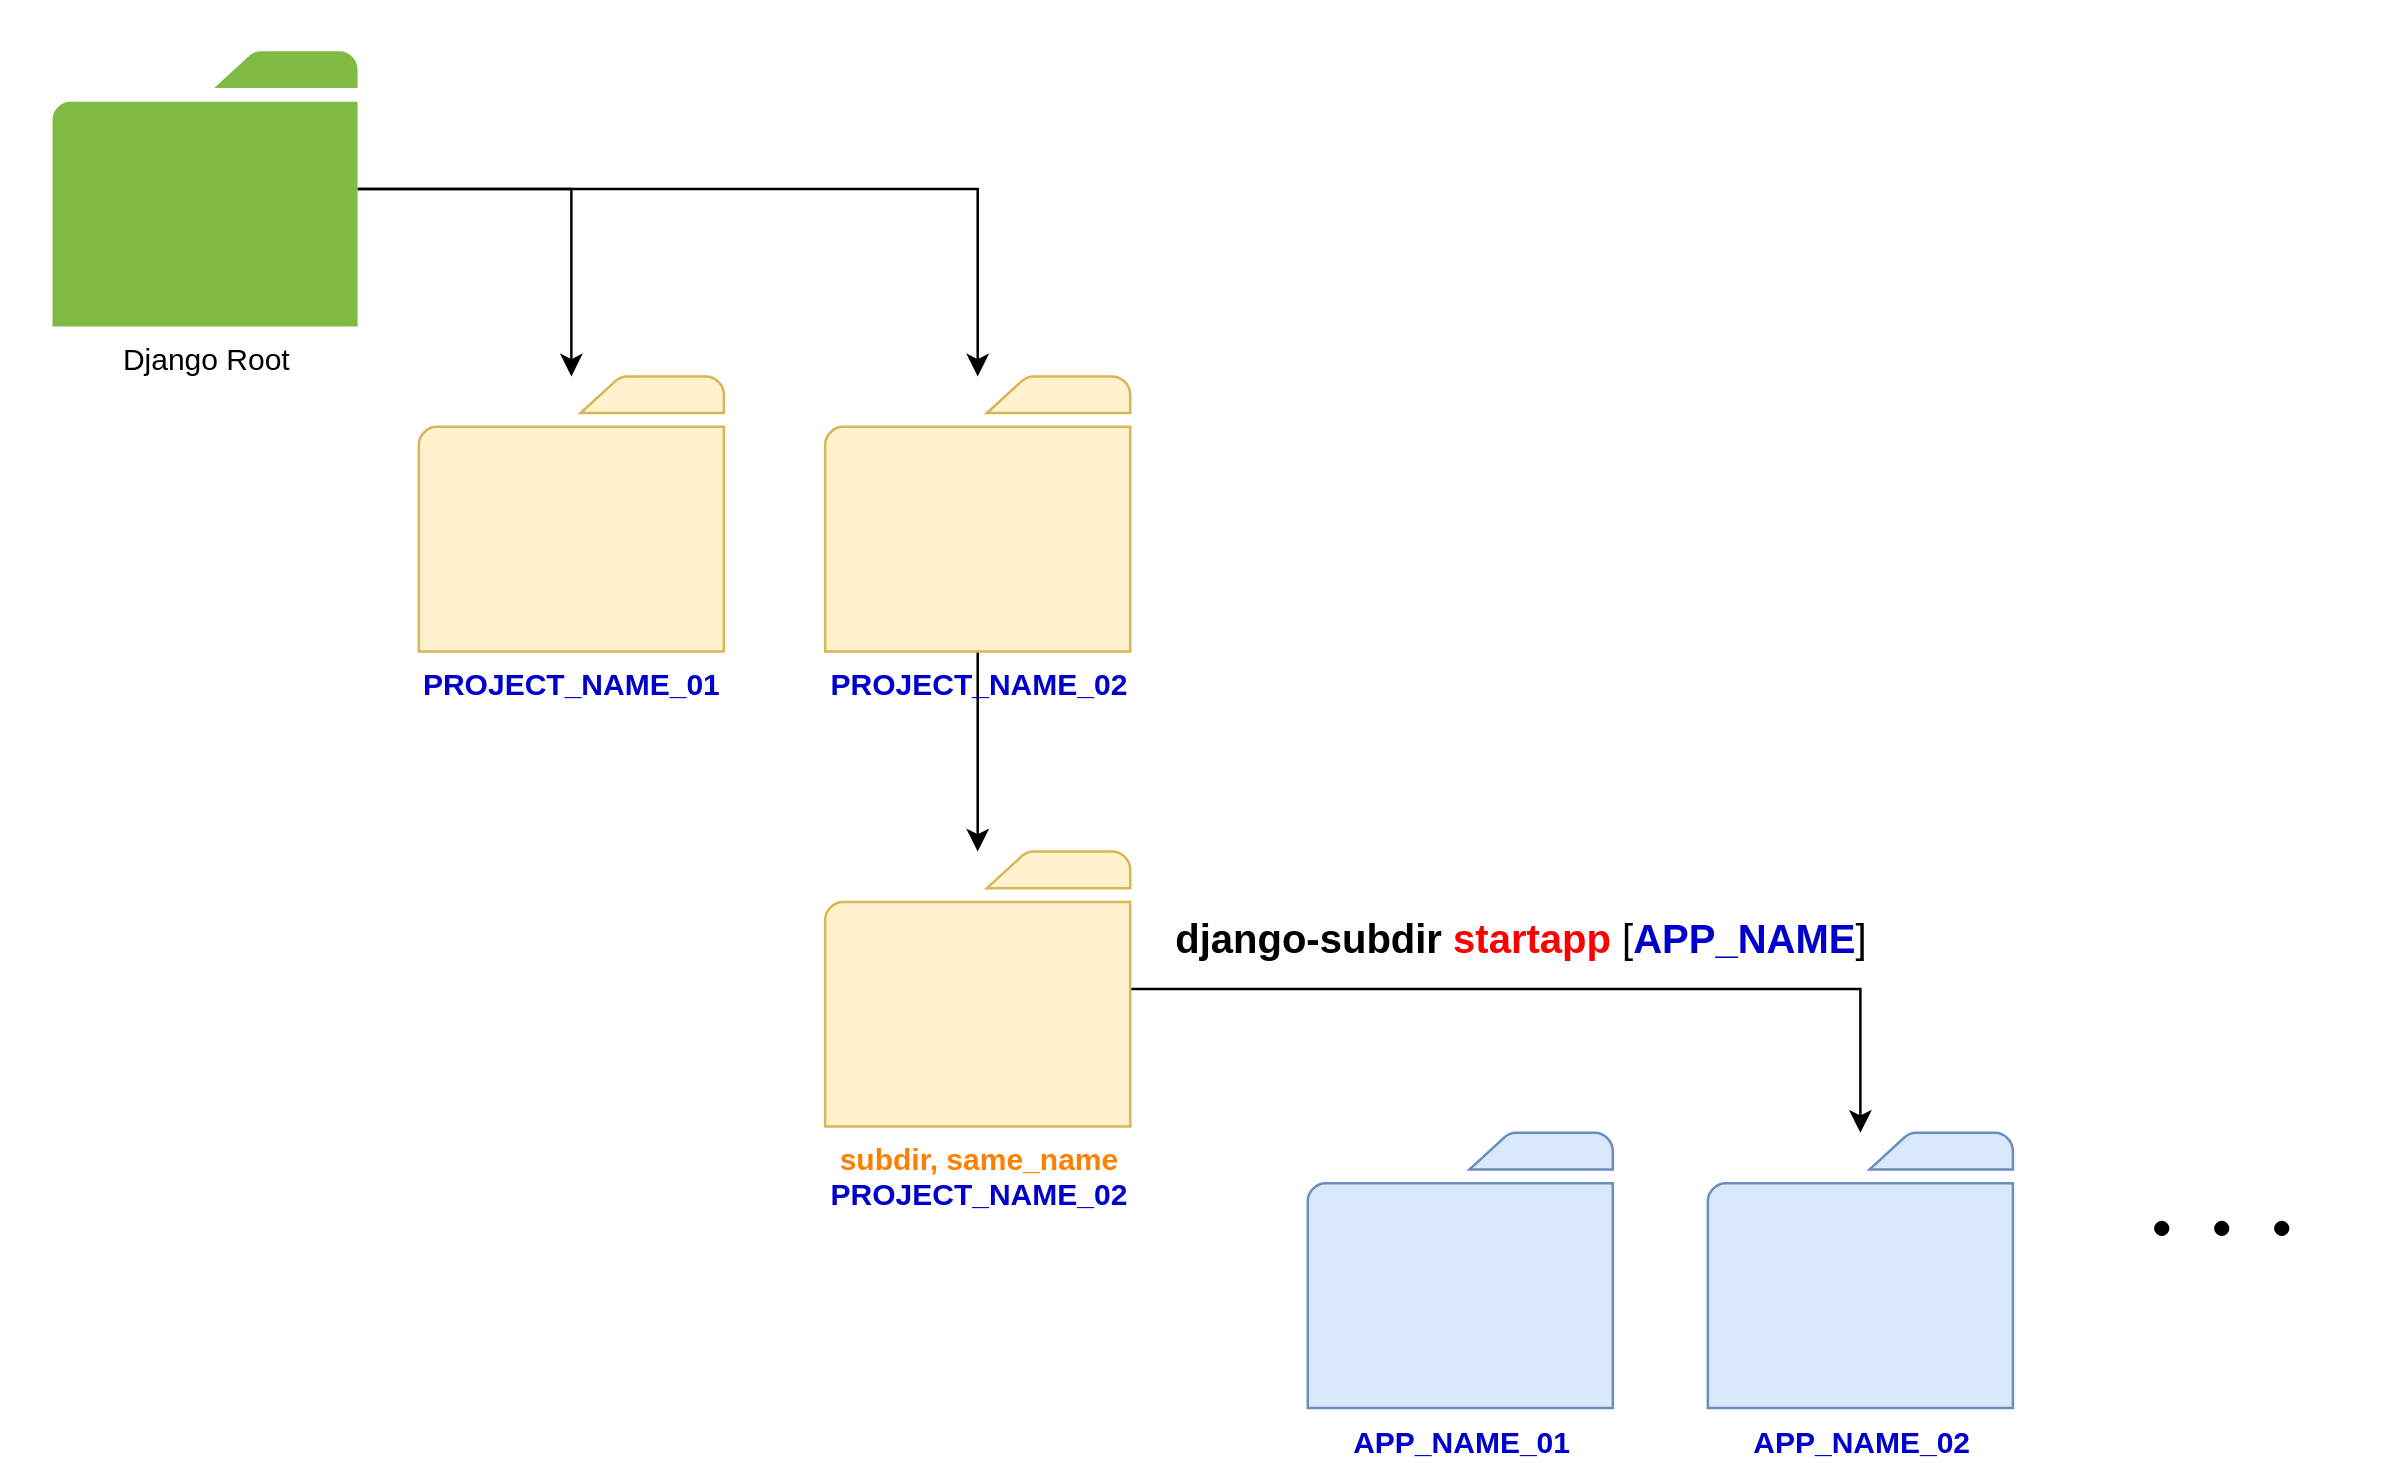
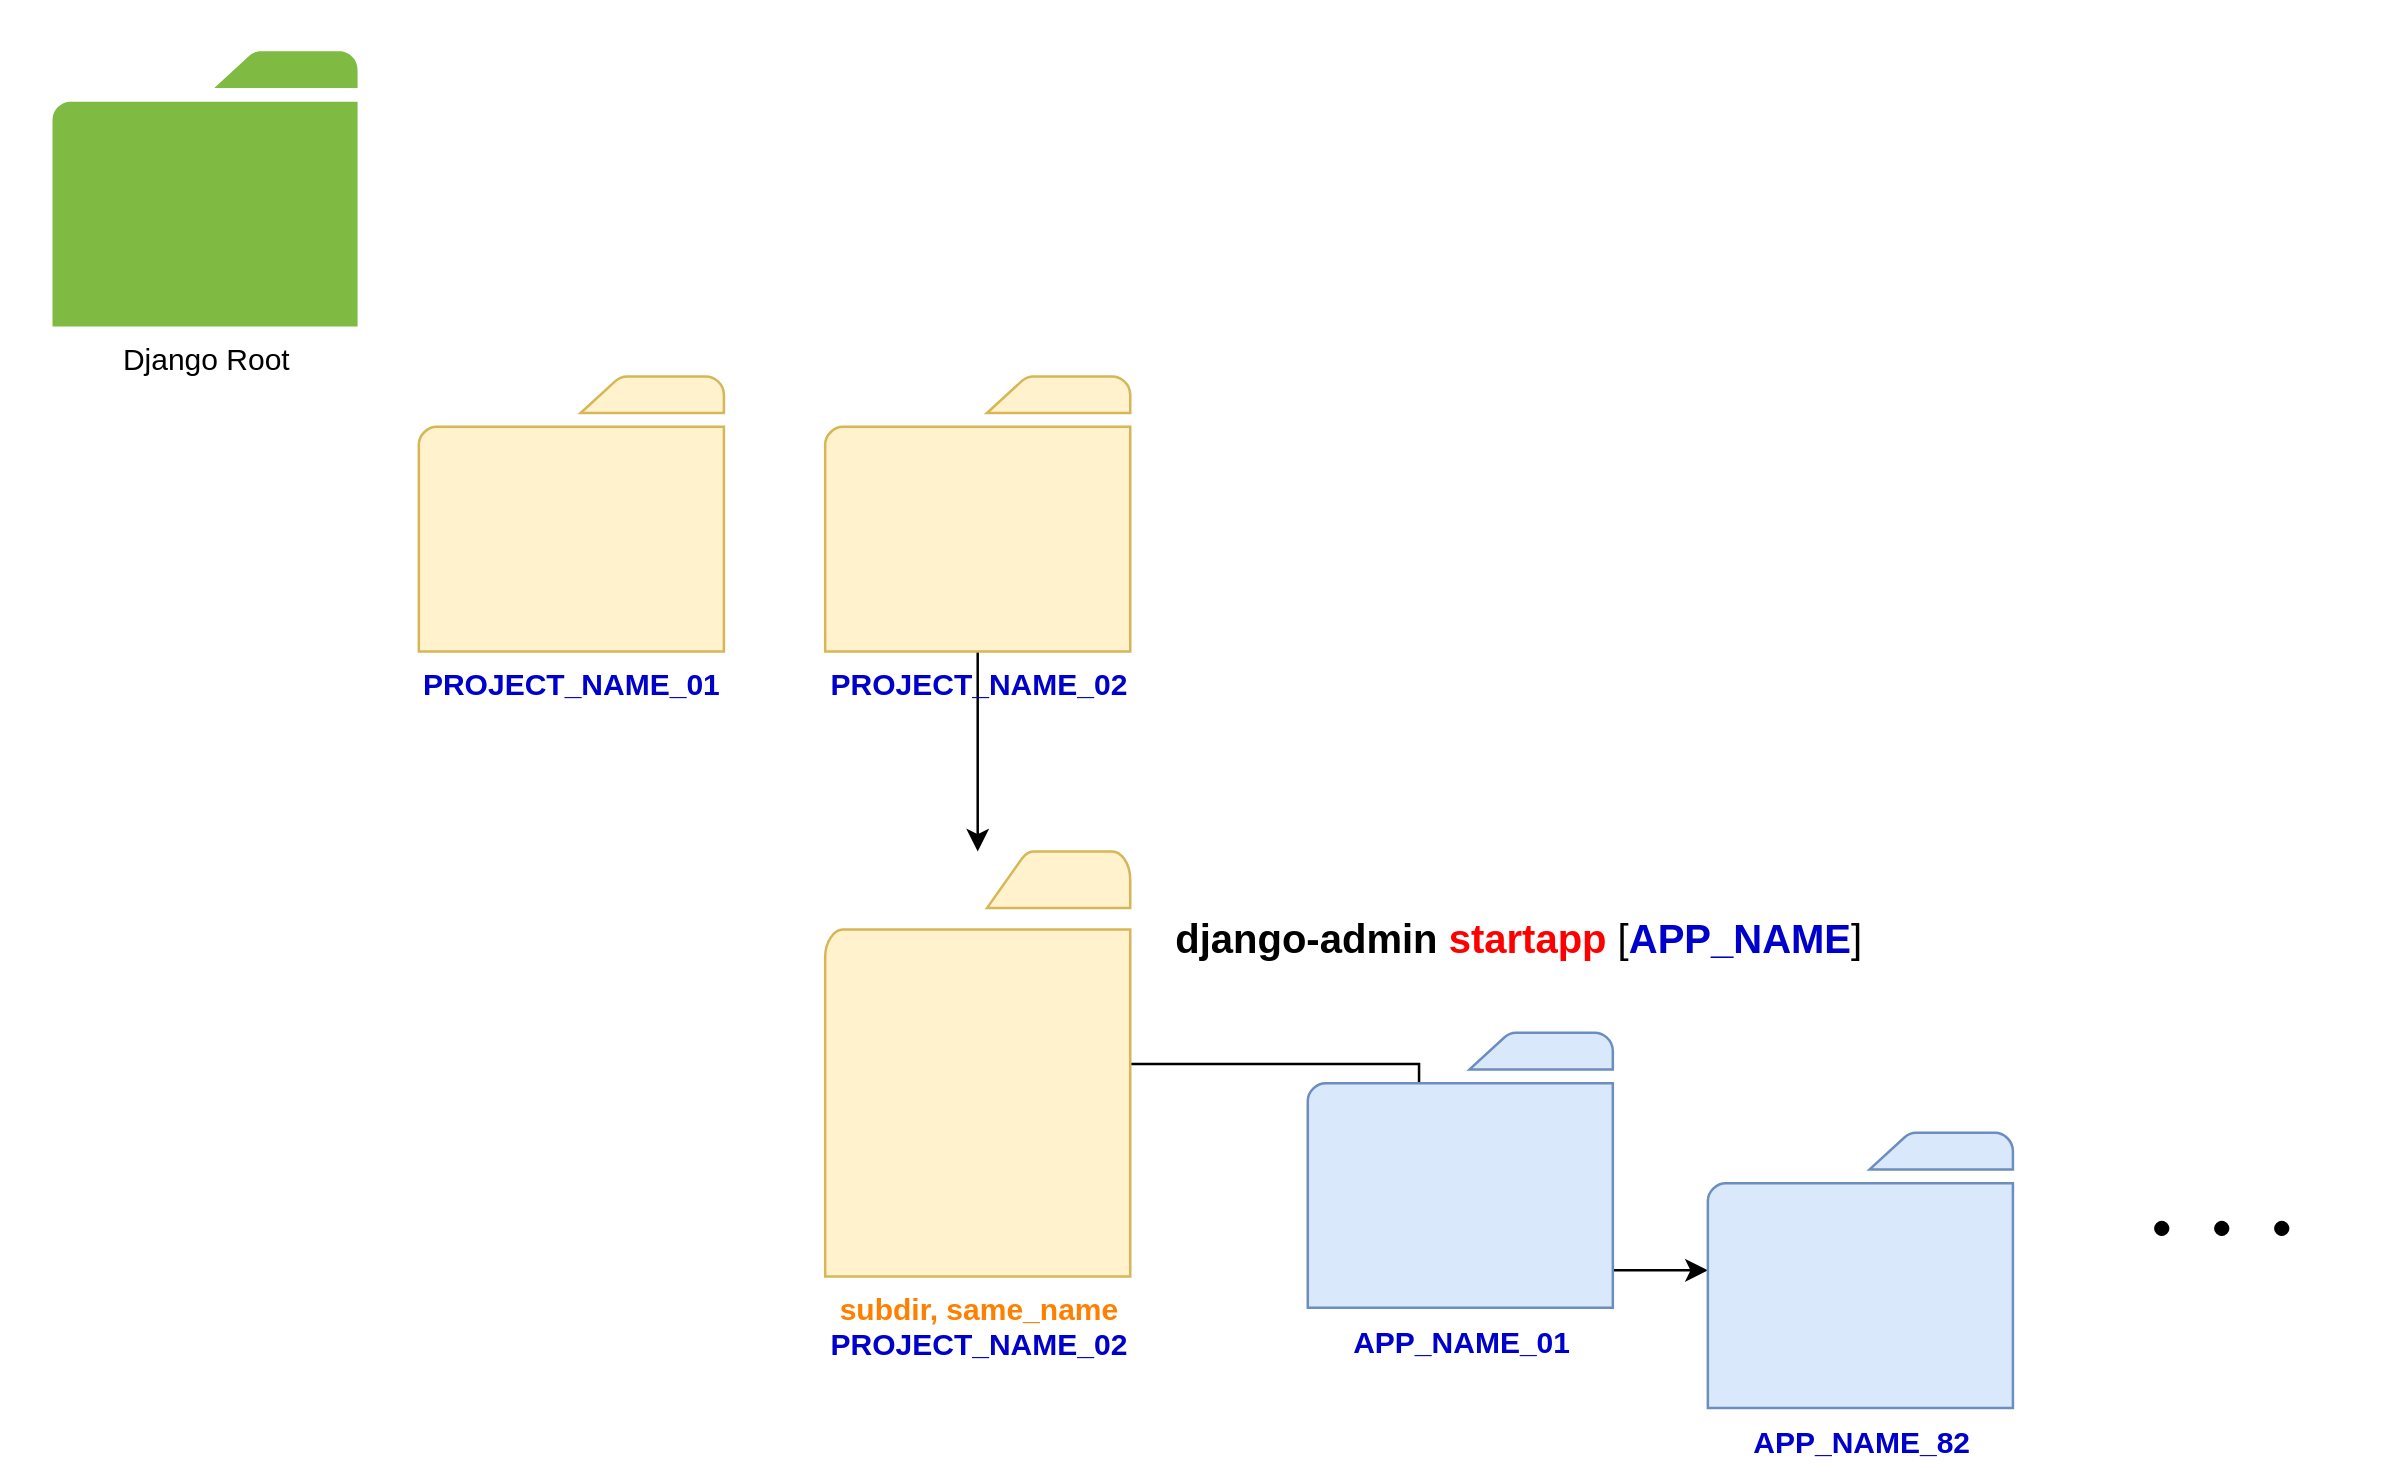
(862, 189) -> none
(571, 276) -> none
(1535, 939) -> (1524, 939)
(978, 989) -> (978, 1064)
(1460, 1270) -> (1460, 1170)
(1863, 1444) -> (1863, 1444)
